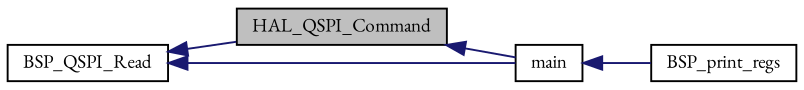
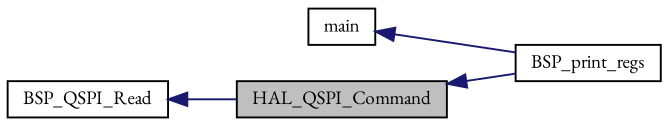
(483, 52) -> (491, 77)
(352, 63) -> none
